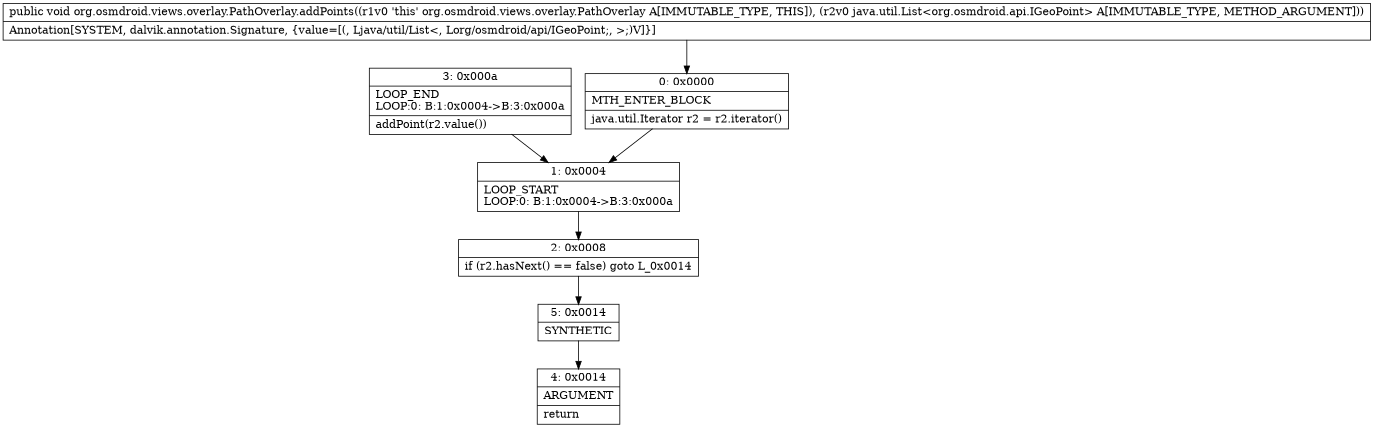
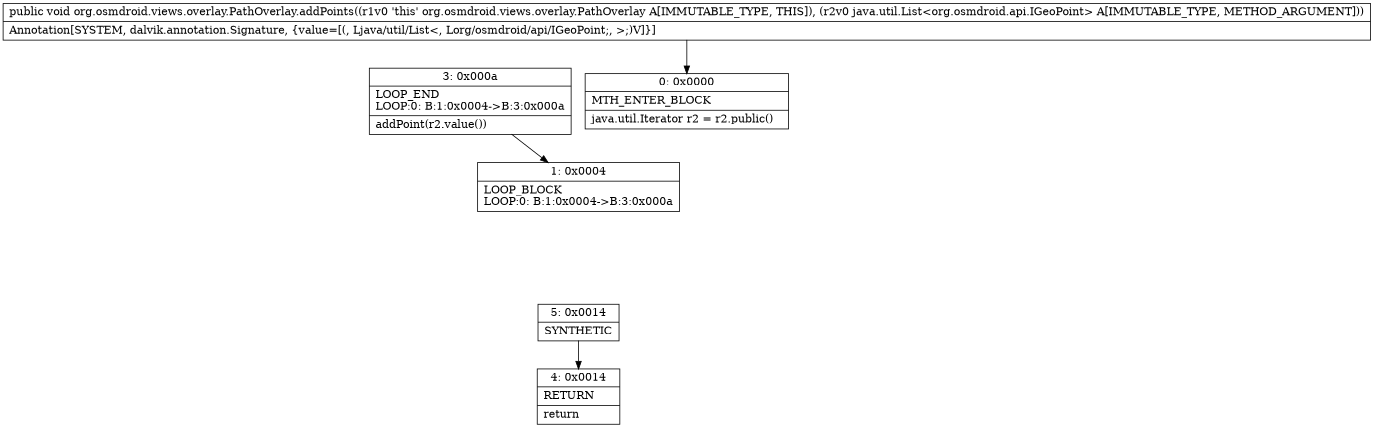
(687, 119) -> (683, 119)
(634, 143) -> none
(521, 190) -> (523, 190)
(579, 258) -> none
(579, 396) -> (569, 396)
